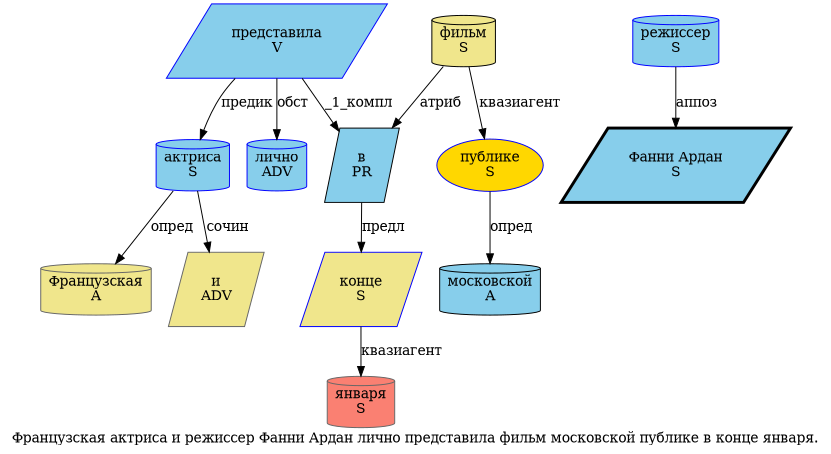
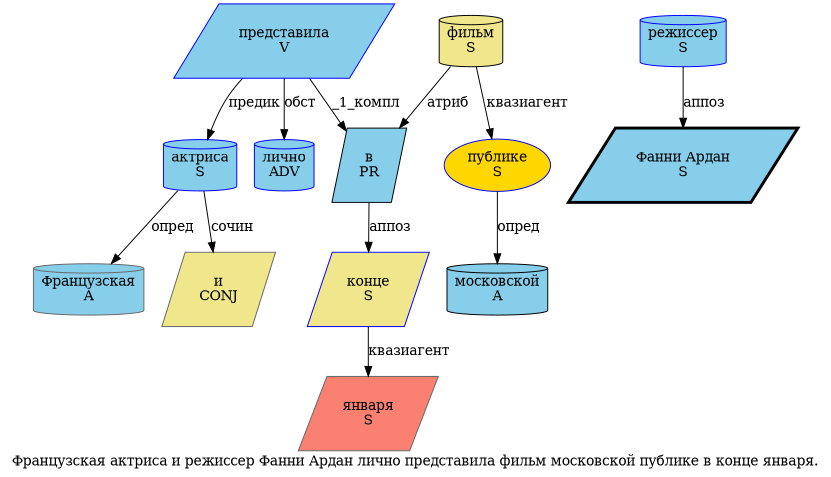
(383, 227) -> (390, 227)
(96, 289) -> (89, 289)
(216, 289) -> (219, 289)
(361, 402) -> (368, 414)
